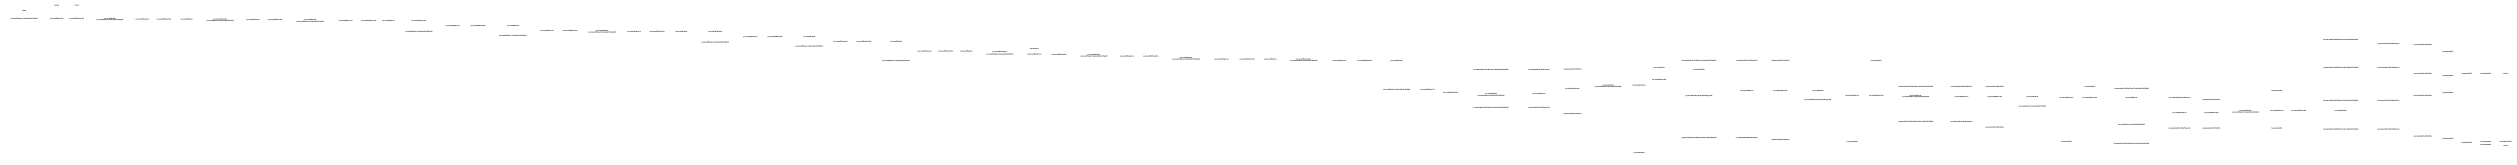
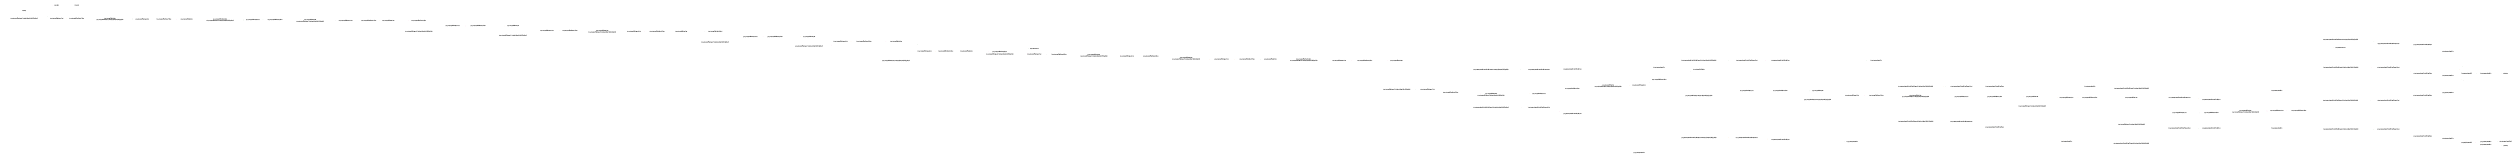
none -> (2340, 48)
(2340, 111) -> none
